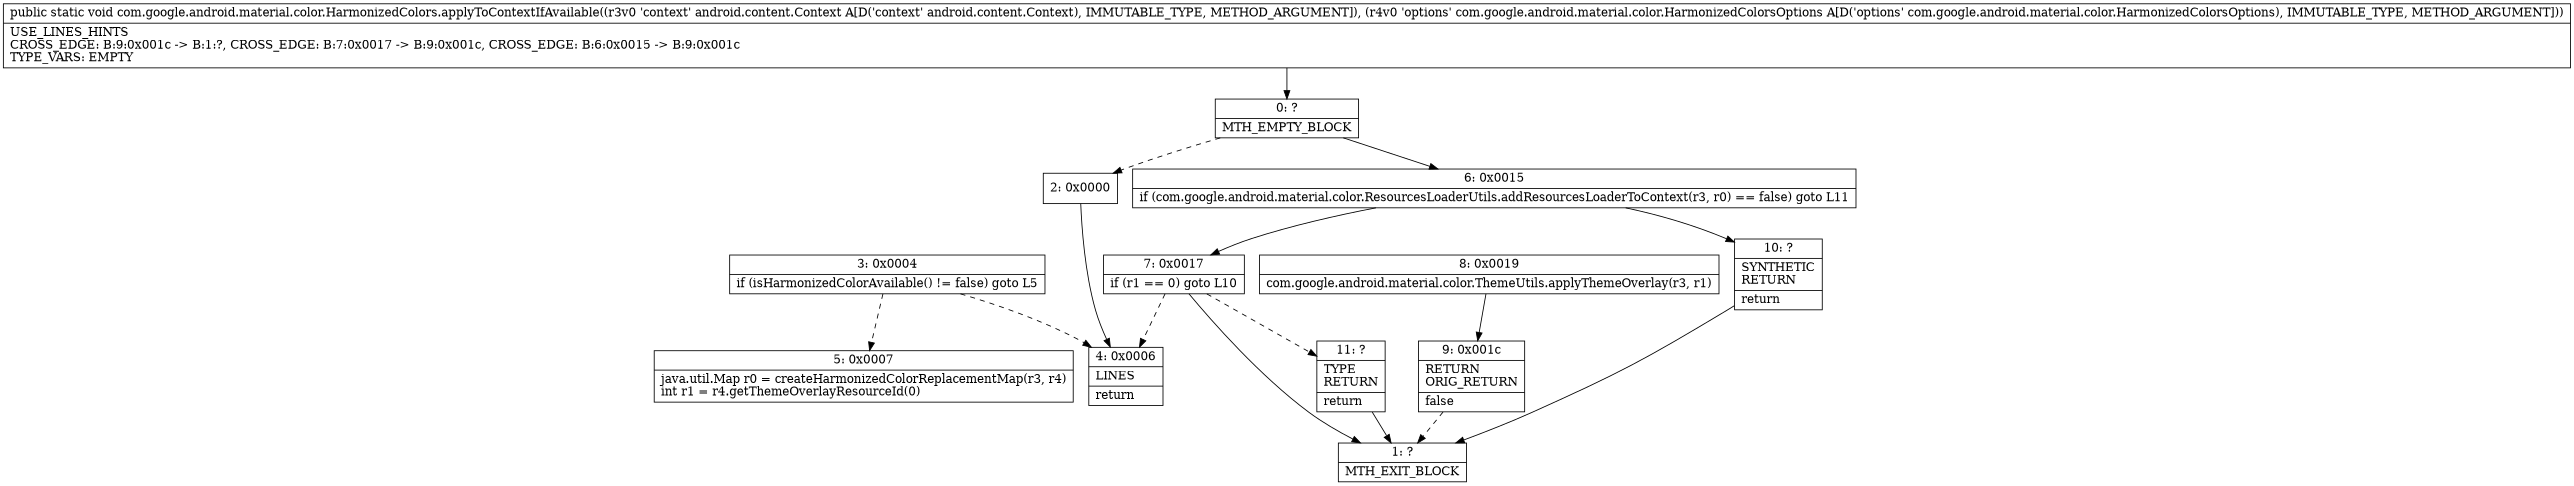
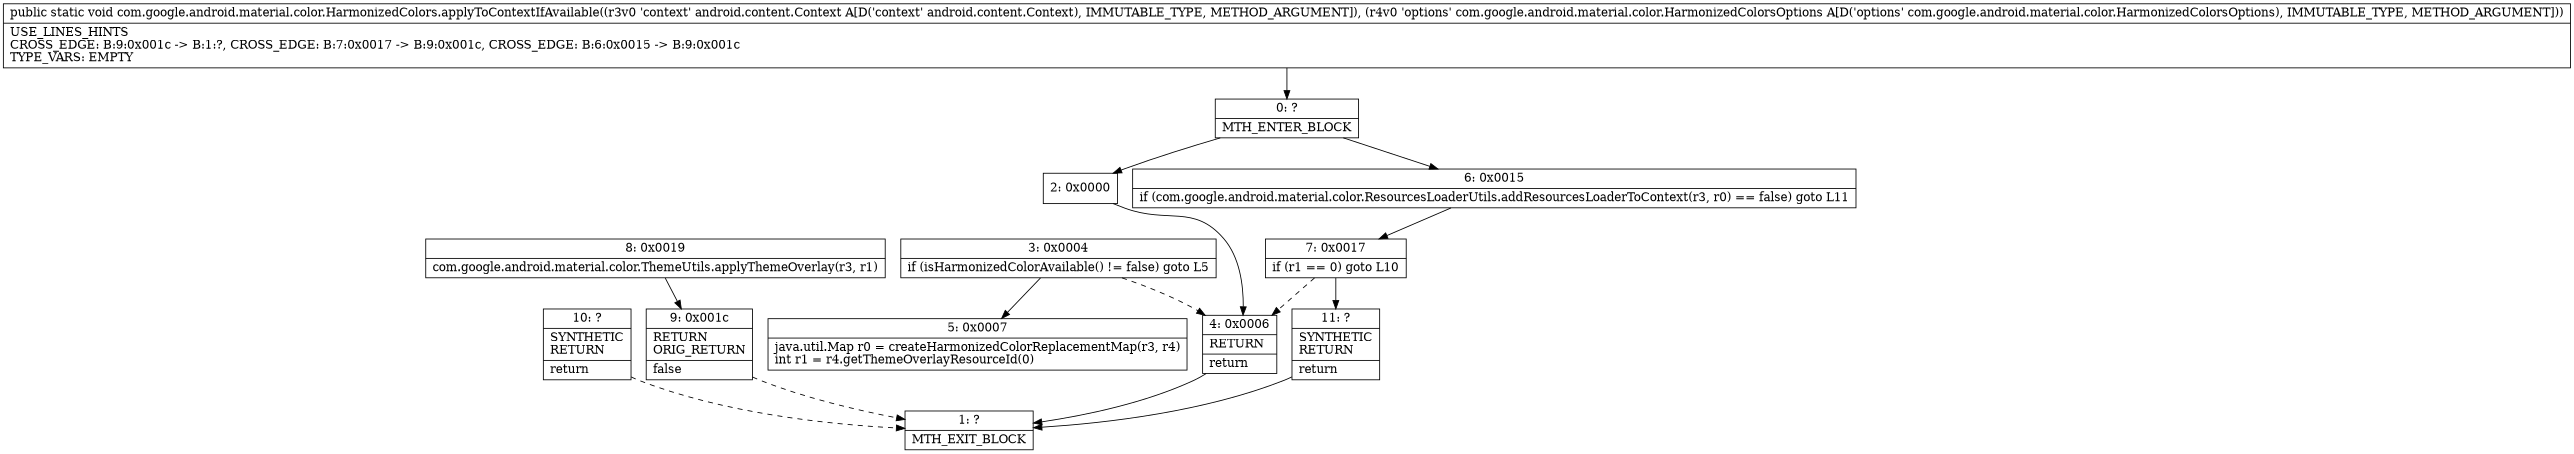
(1287, 128) -> (1287, 128)
(1170, 153) -> (1170, 153)
(1677, 221) -> none
(877, 318) -> (1024, 295)
(1258, 323) -> (1336, 289)
(1340, 370) -> (1336, 338)
(1264, 374) -> (1126, 404)
(1115, 376) -> (1237, 344)
(1602, 380) -> (761, 413)
